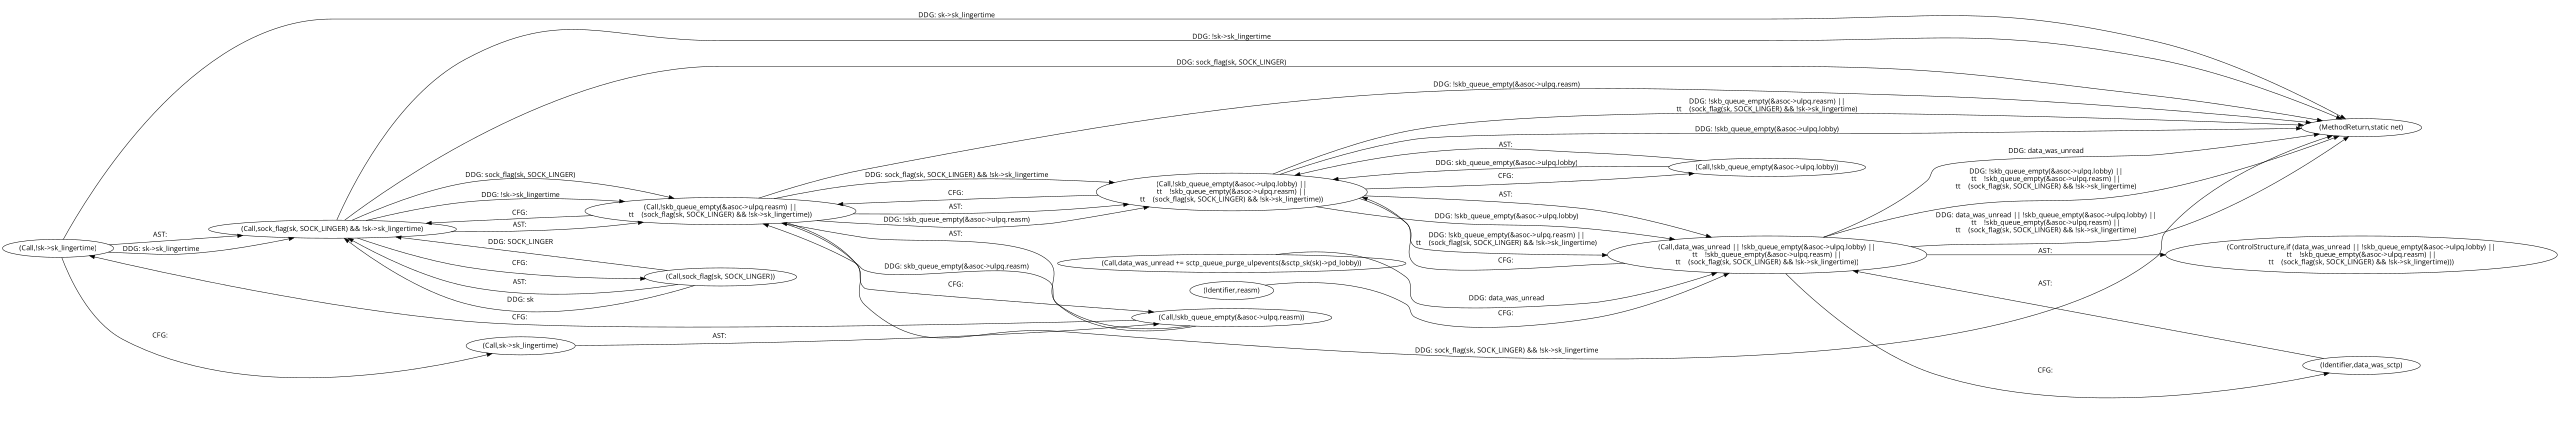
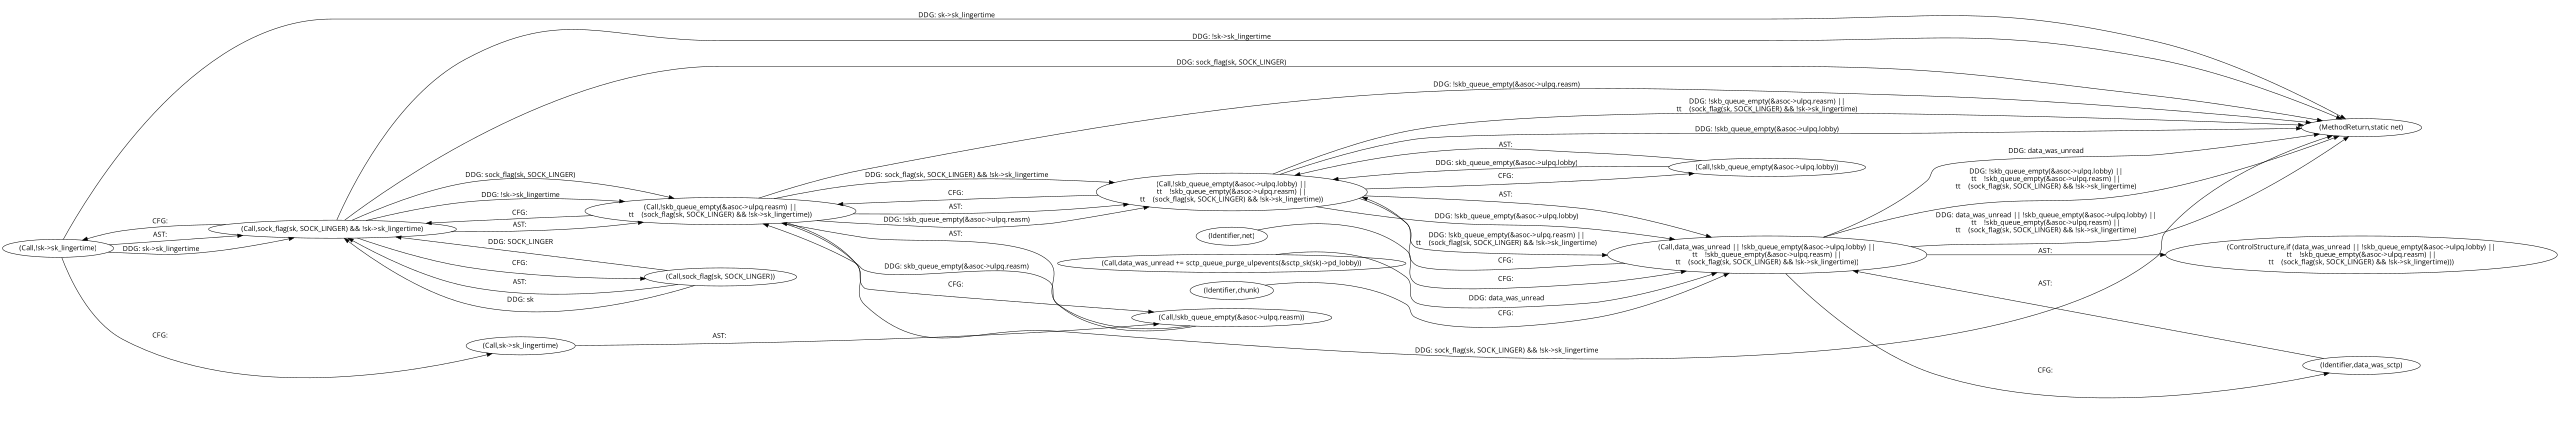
none -> (1232, 236)
(1232, 291) -> (1232, 291)
(612, 327) -> (156, 227)
